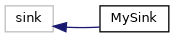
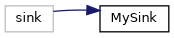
(83, 28) -> (70, 10)
